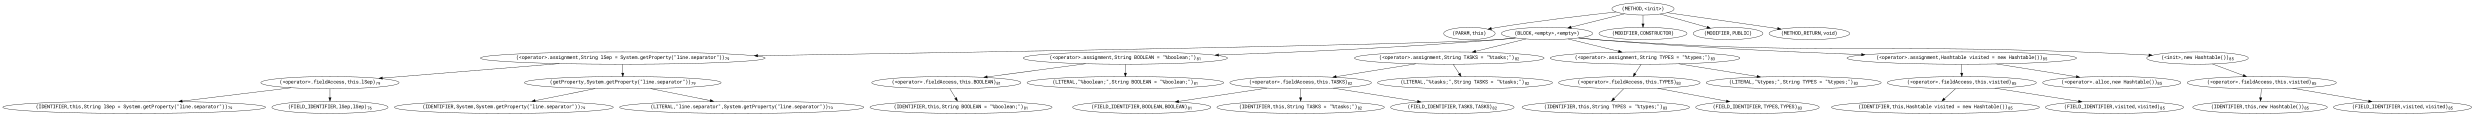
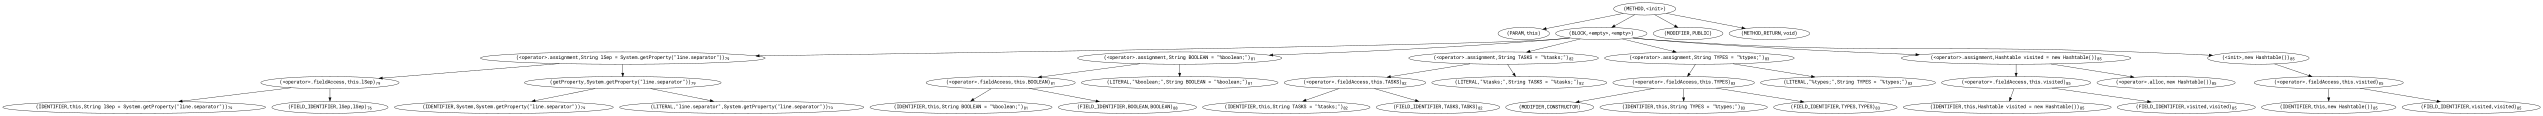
(1643, 20) -> (1617, 95)
(1223, 95) -> (1063, 95)
(1190, 107) -> (1175, 107)
